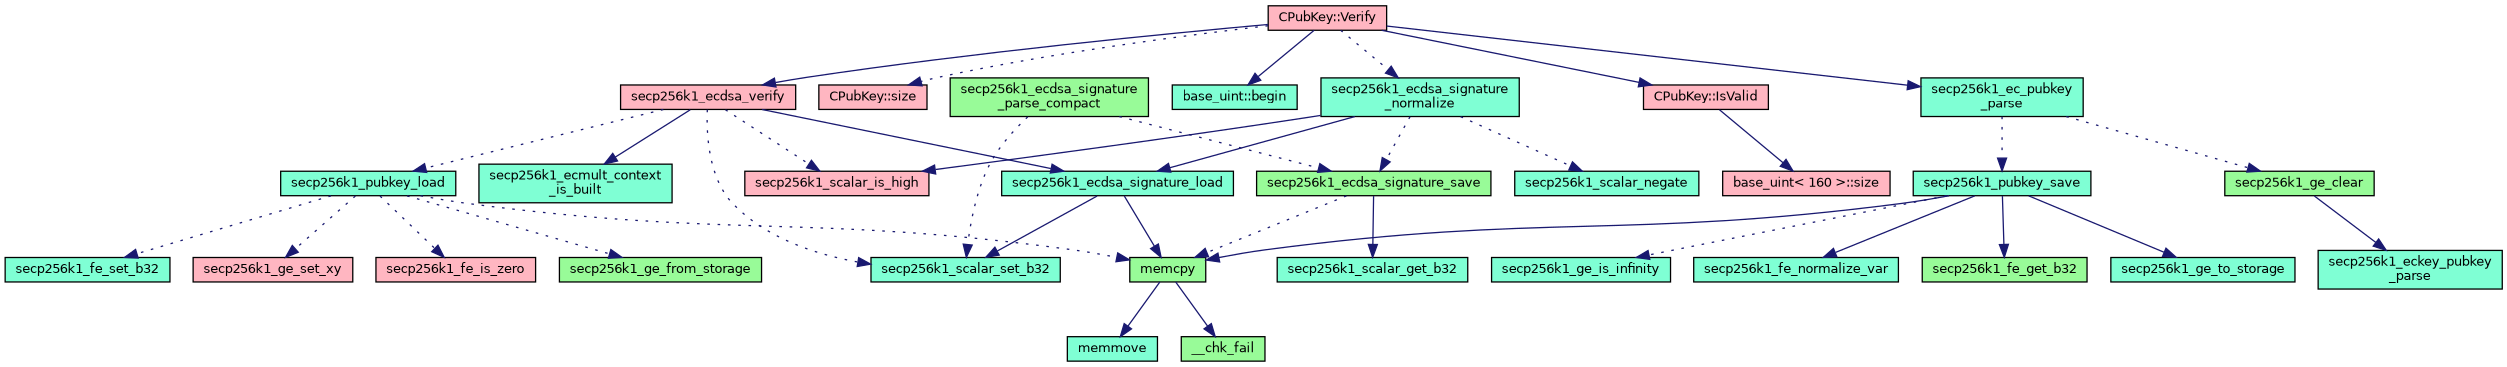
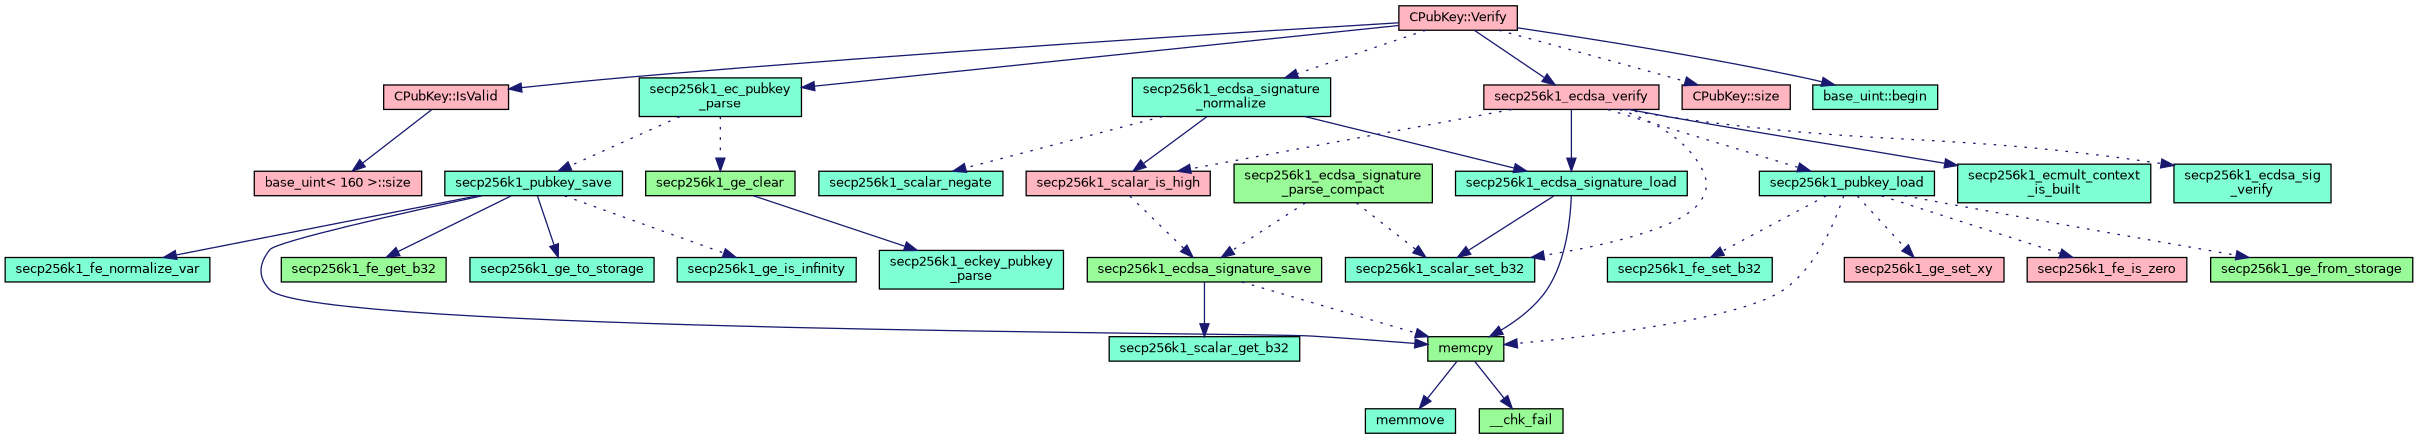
(1398, 138) -> (1157, 222)
none -> (2252, 183)
